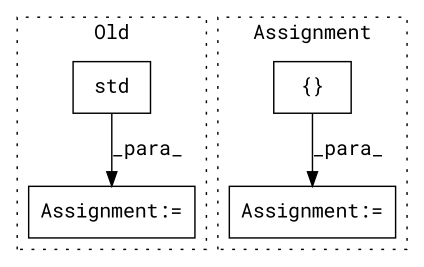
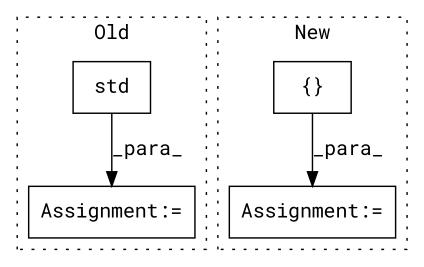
(312, 34) -> (312, 34)
